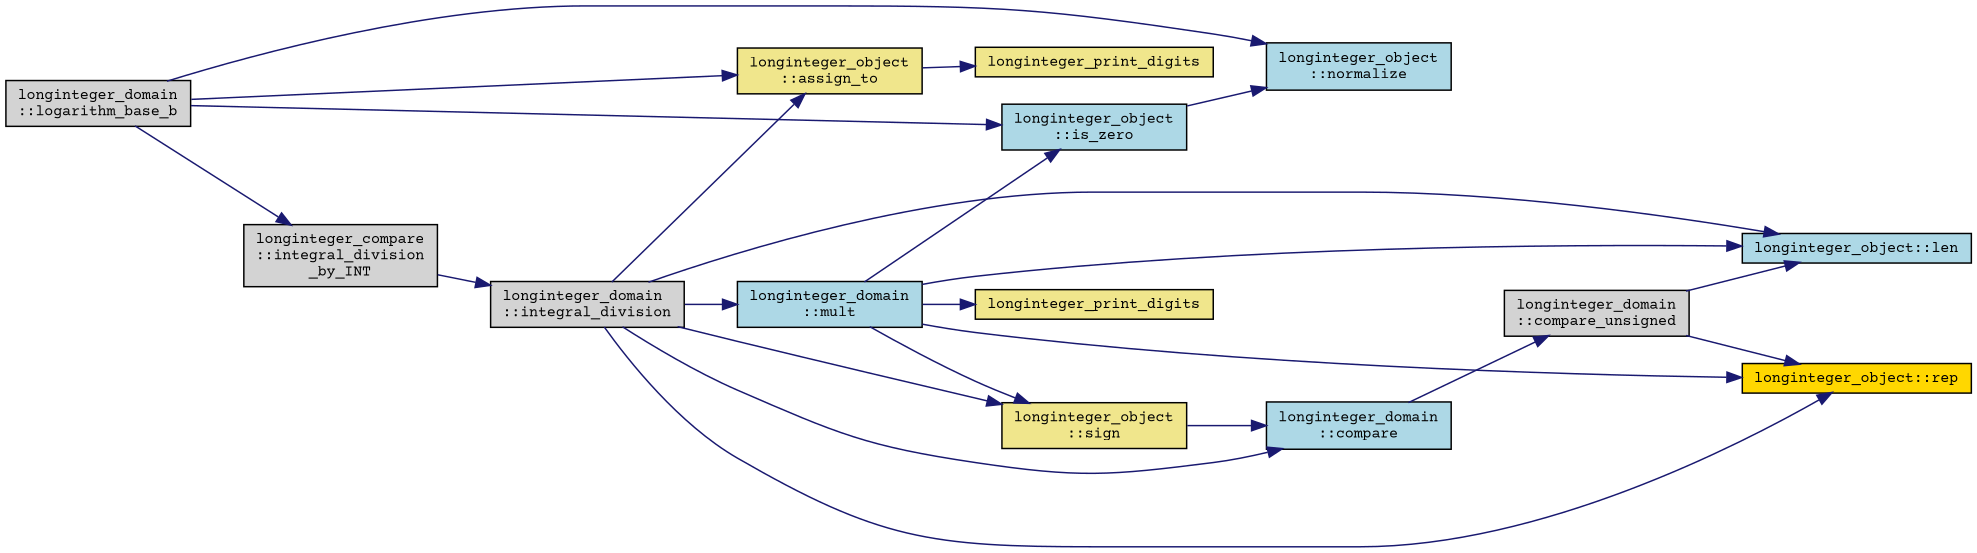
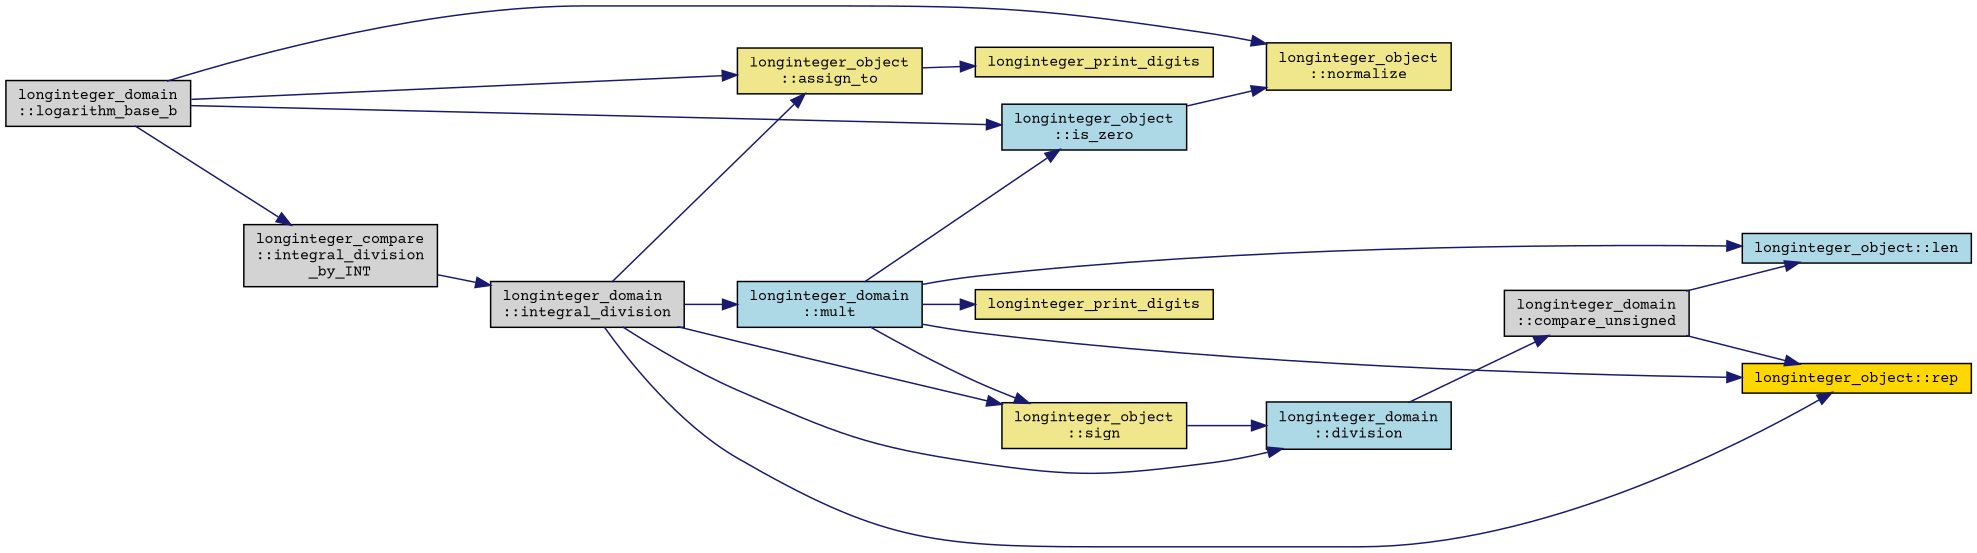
(1359, 66) -> (1359, 66)
(1202, 192) -> none
(1359, 426) -> (1359, 426)
